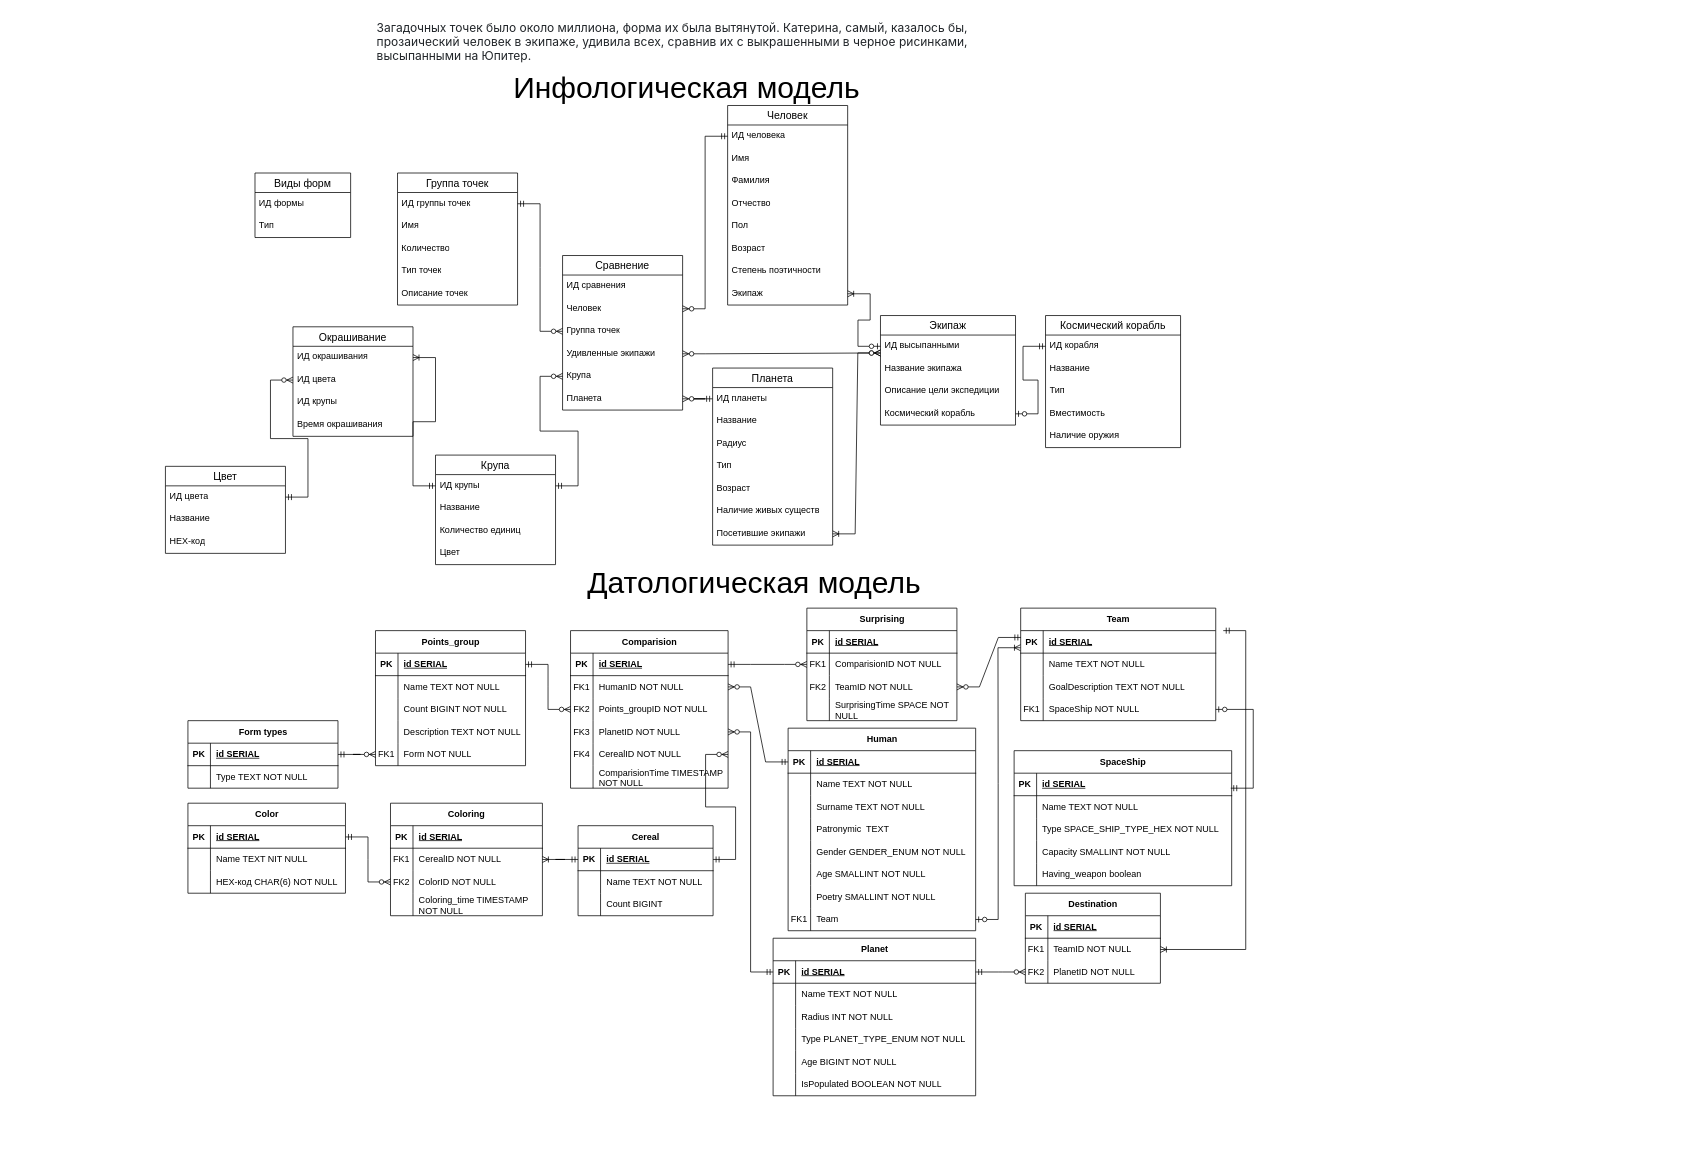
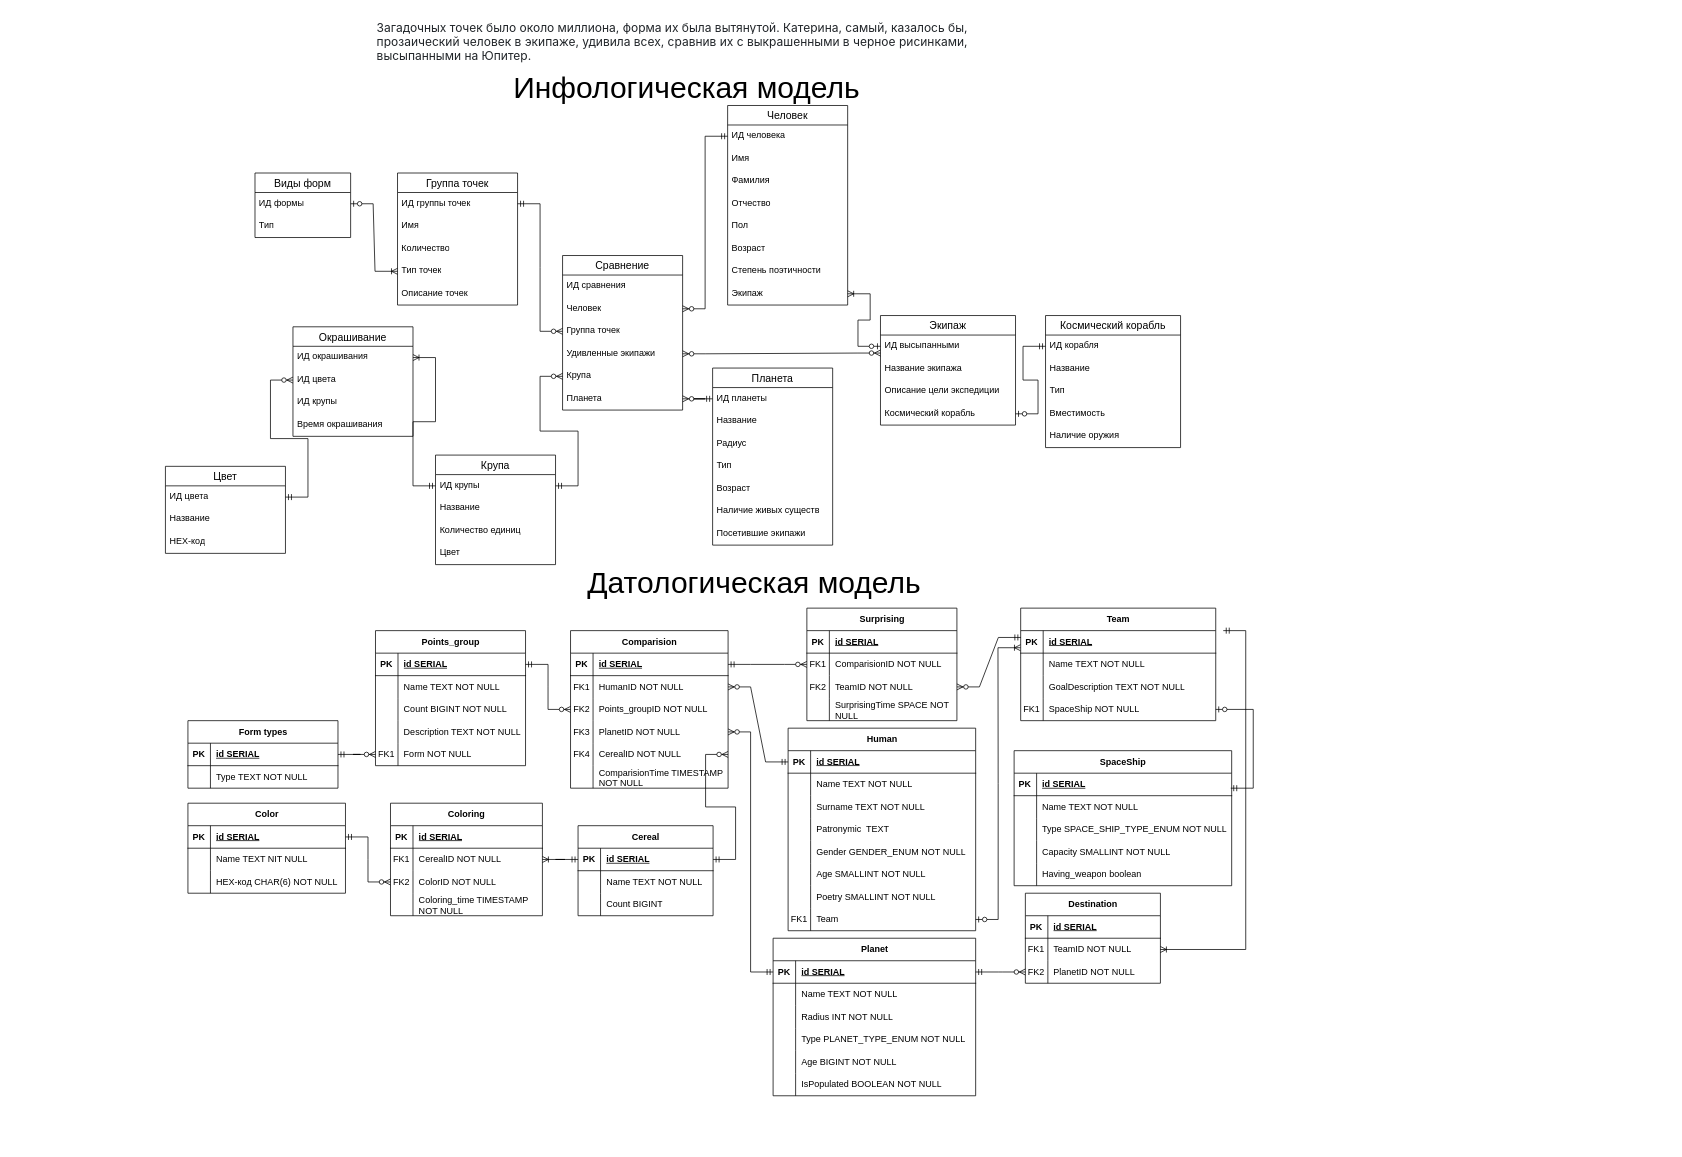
none -> (374, 238)
(855, 519) -> none
(1122, 829) -> (1124, 829)
